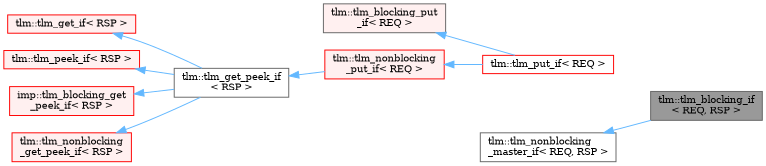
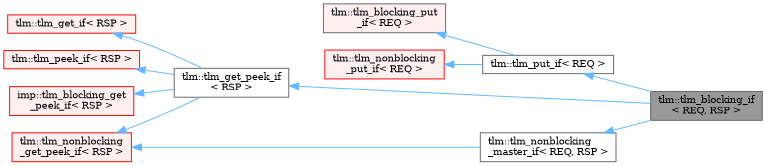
(548, 64) -> (548, 64)
(312, 73) -> (475, 95)
none -> (622, 84)
none -> (311, 147)
